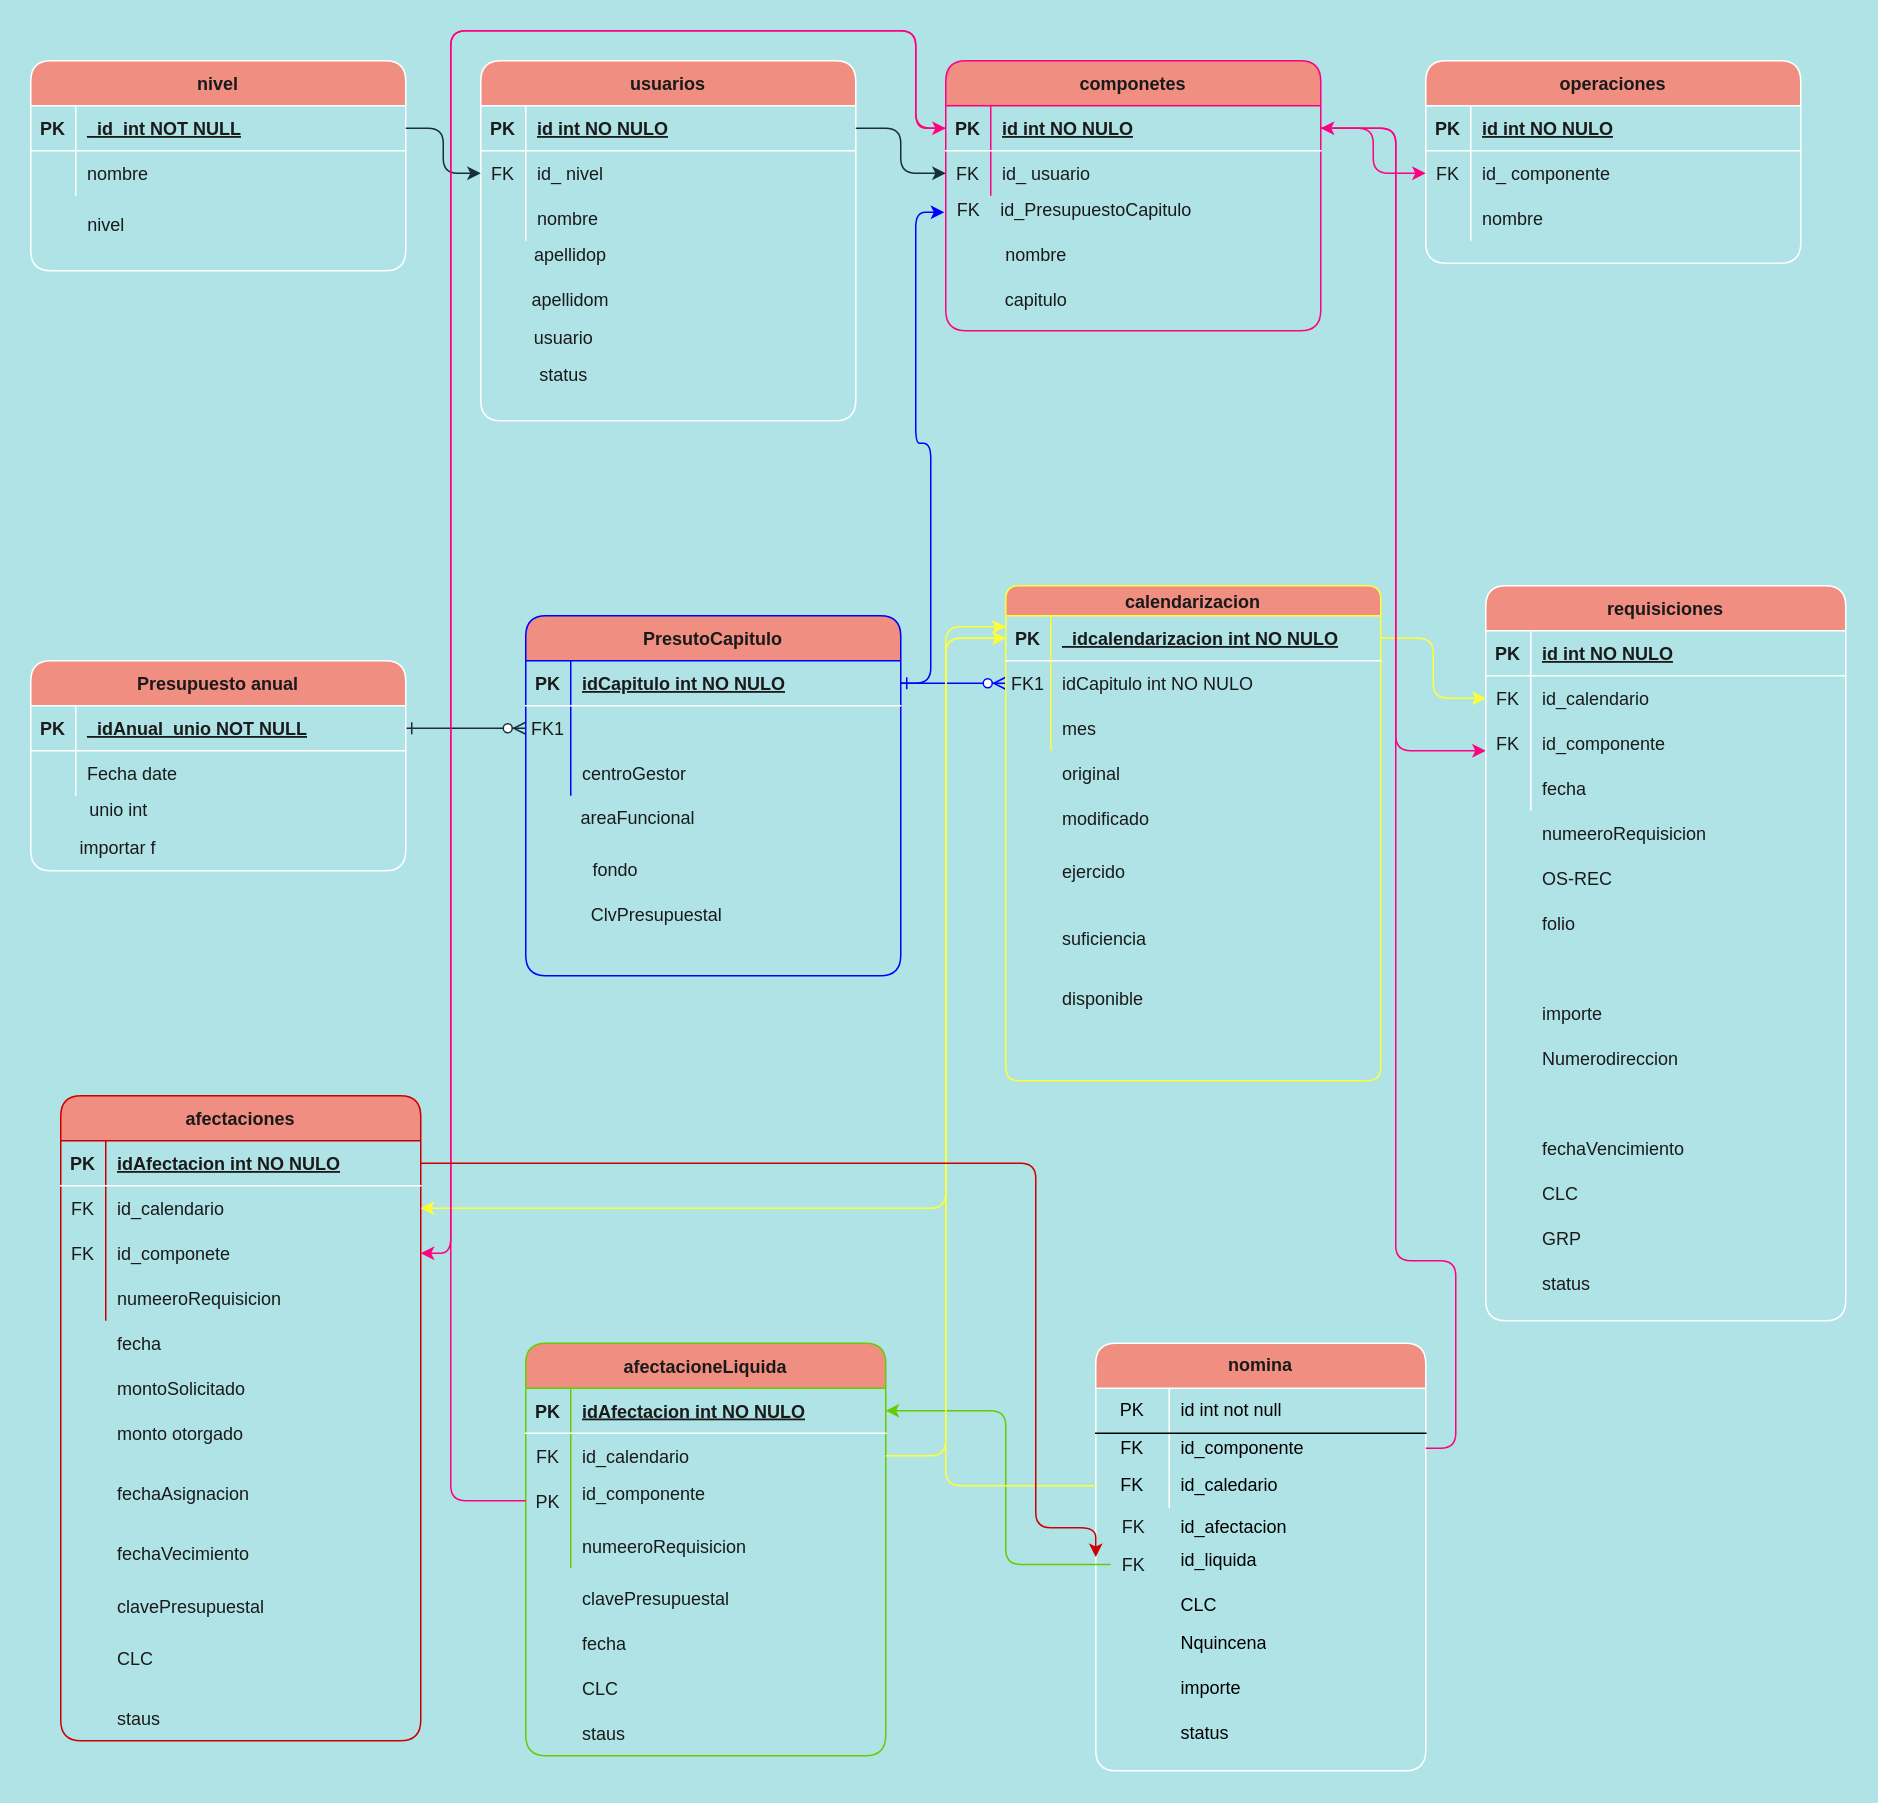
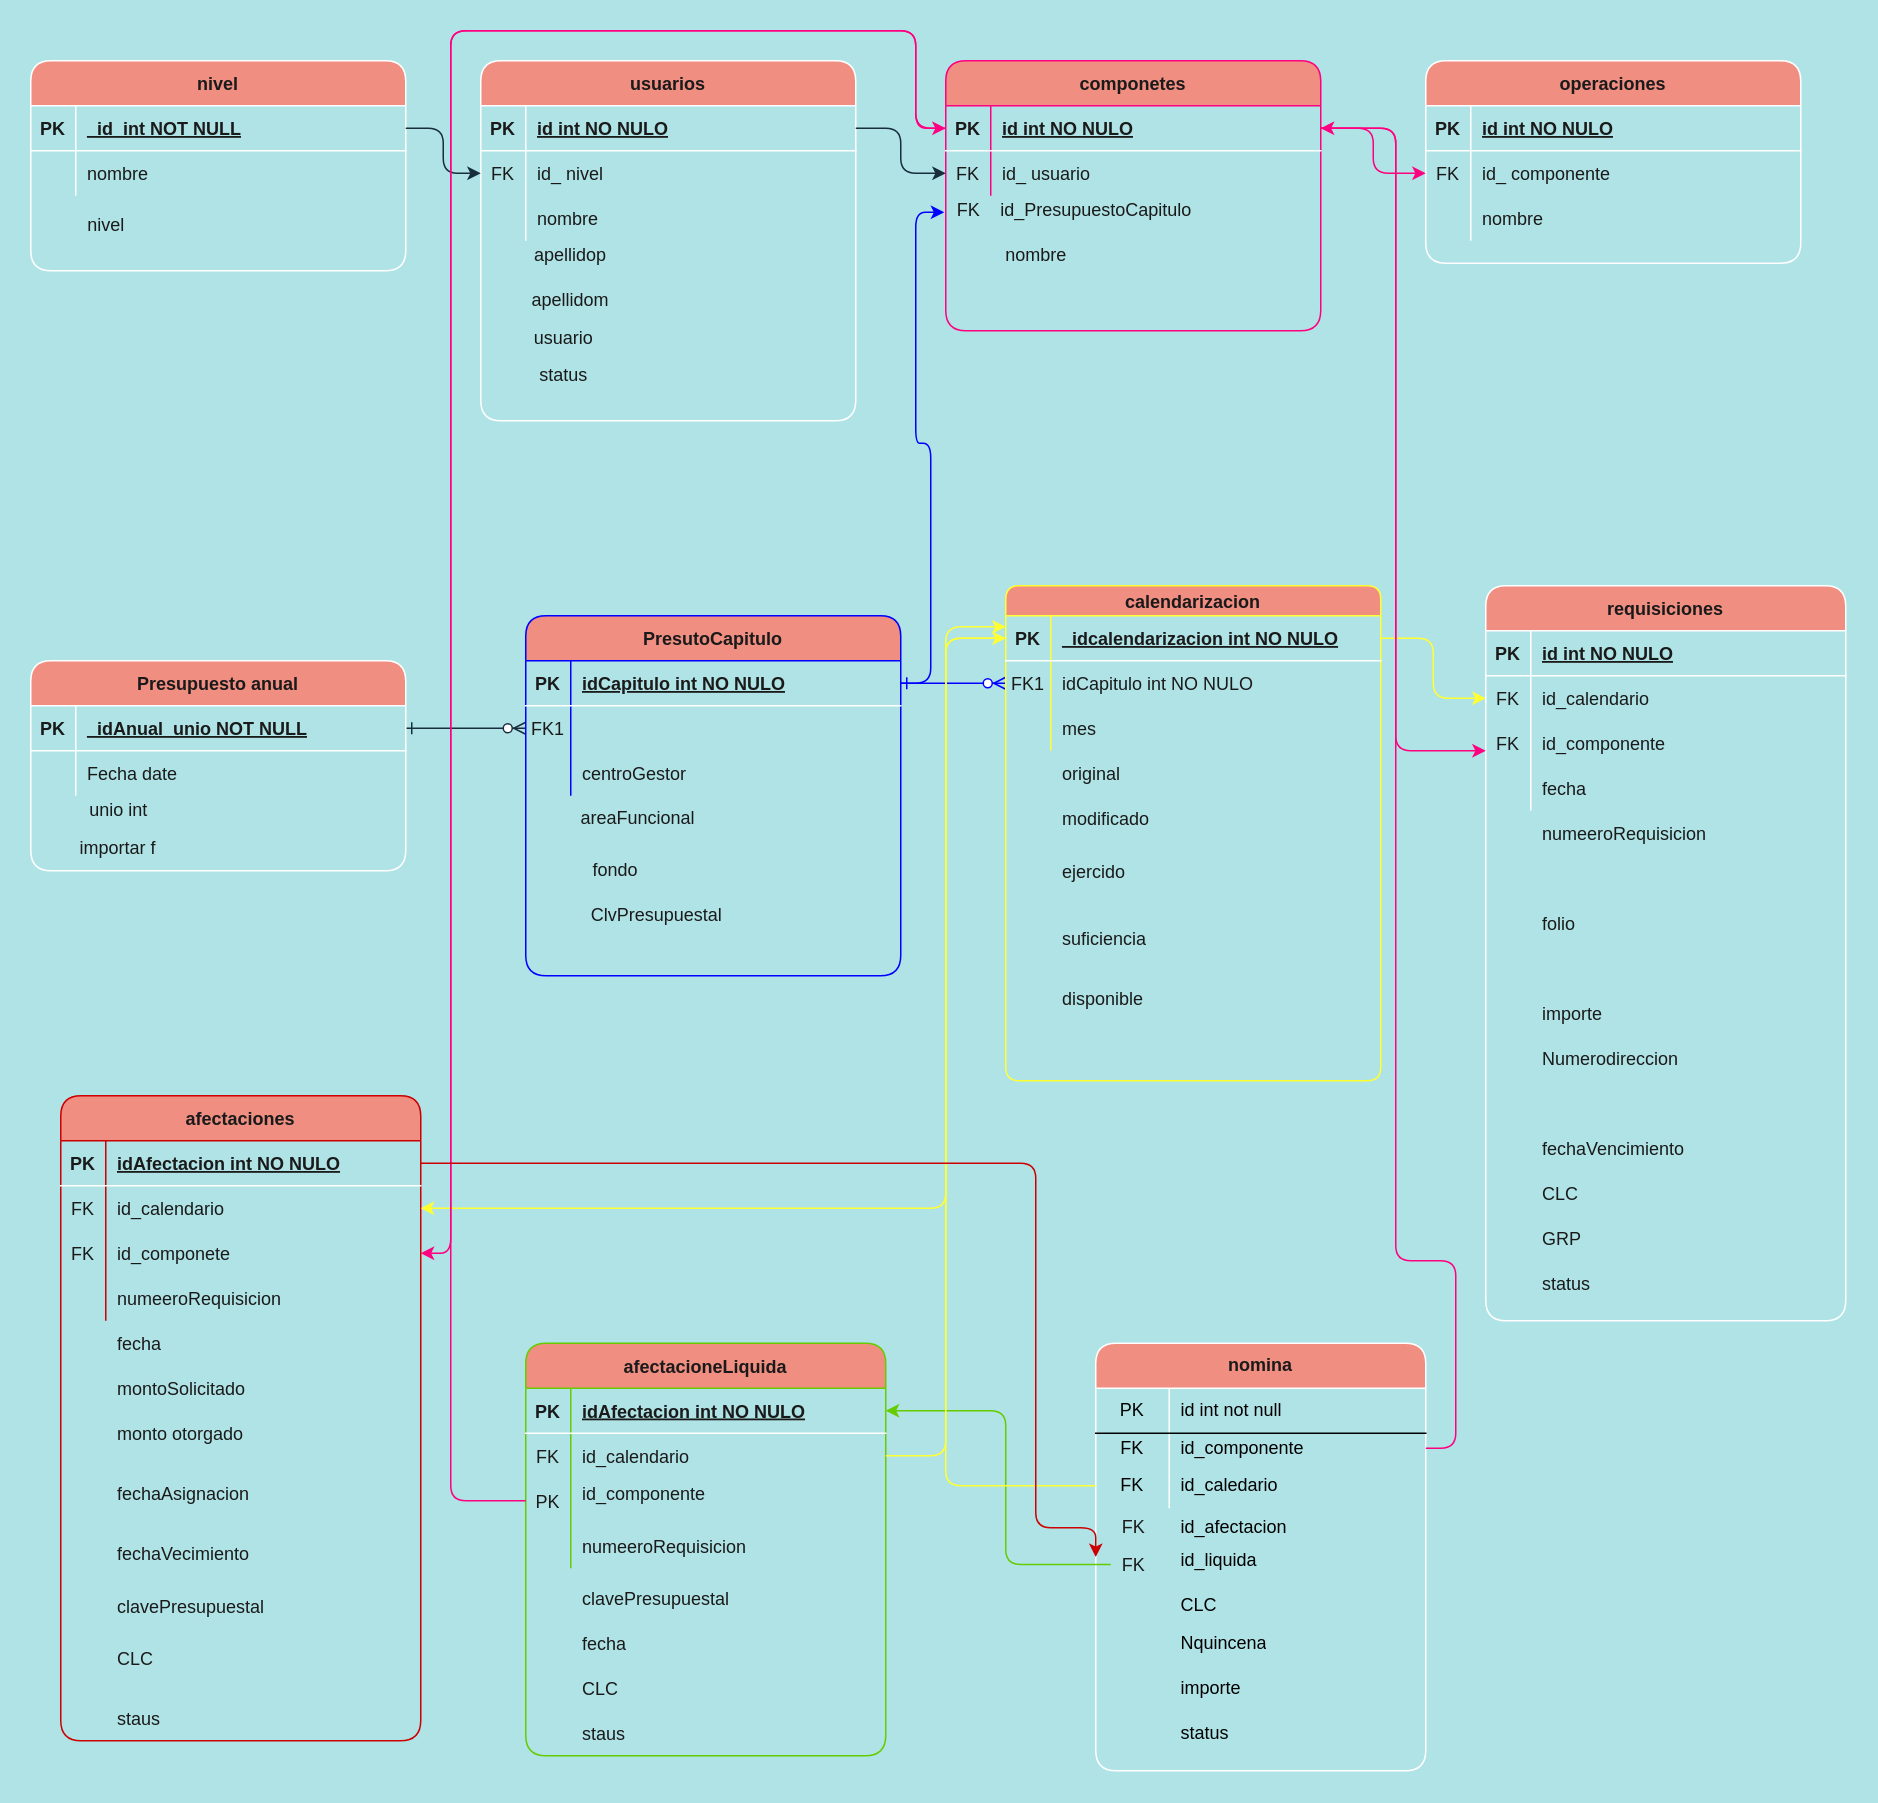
(1036, 301) -> none
(1688, 878) -> none
